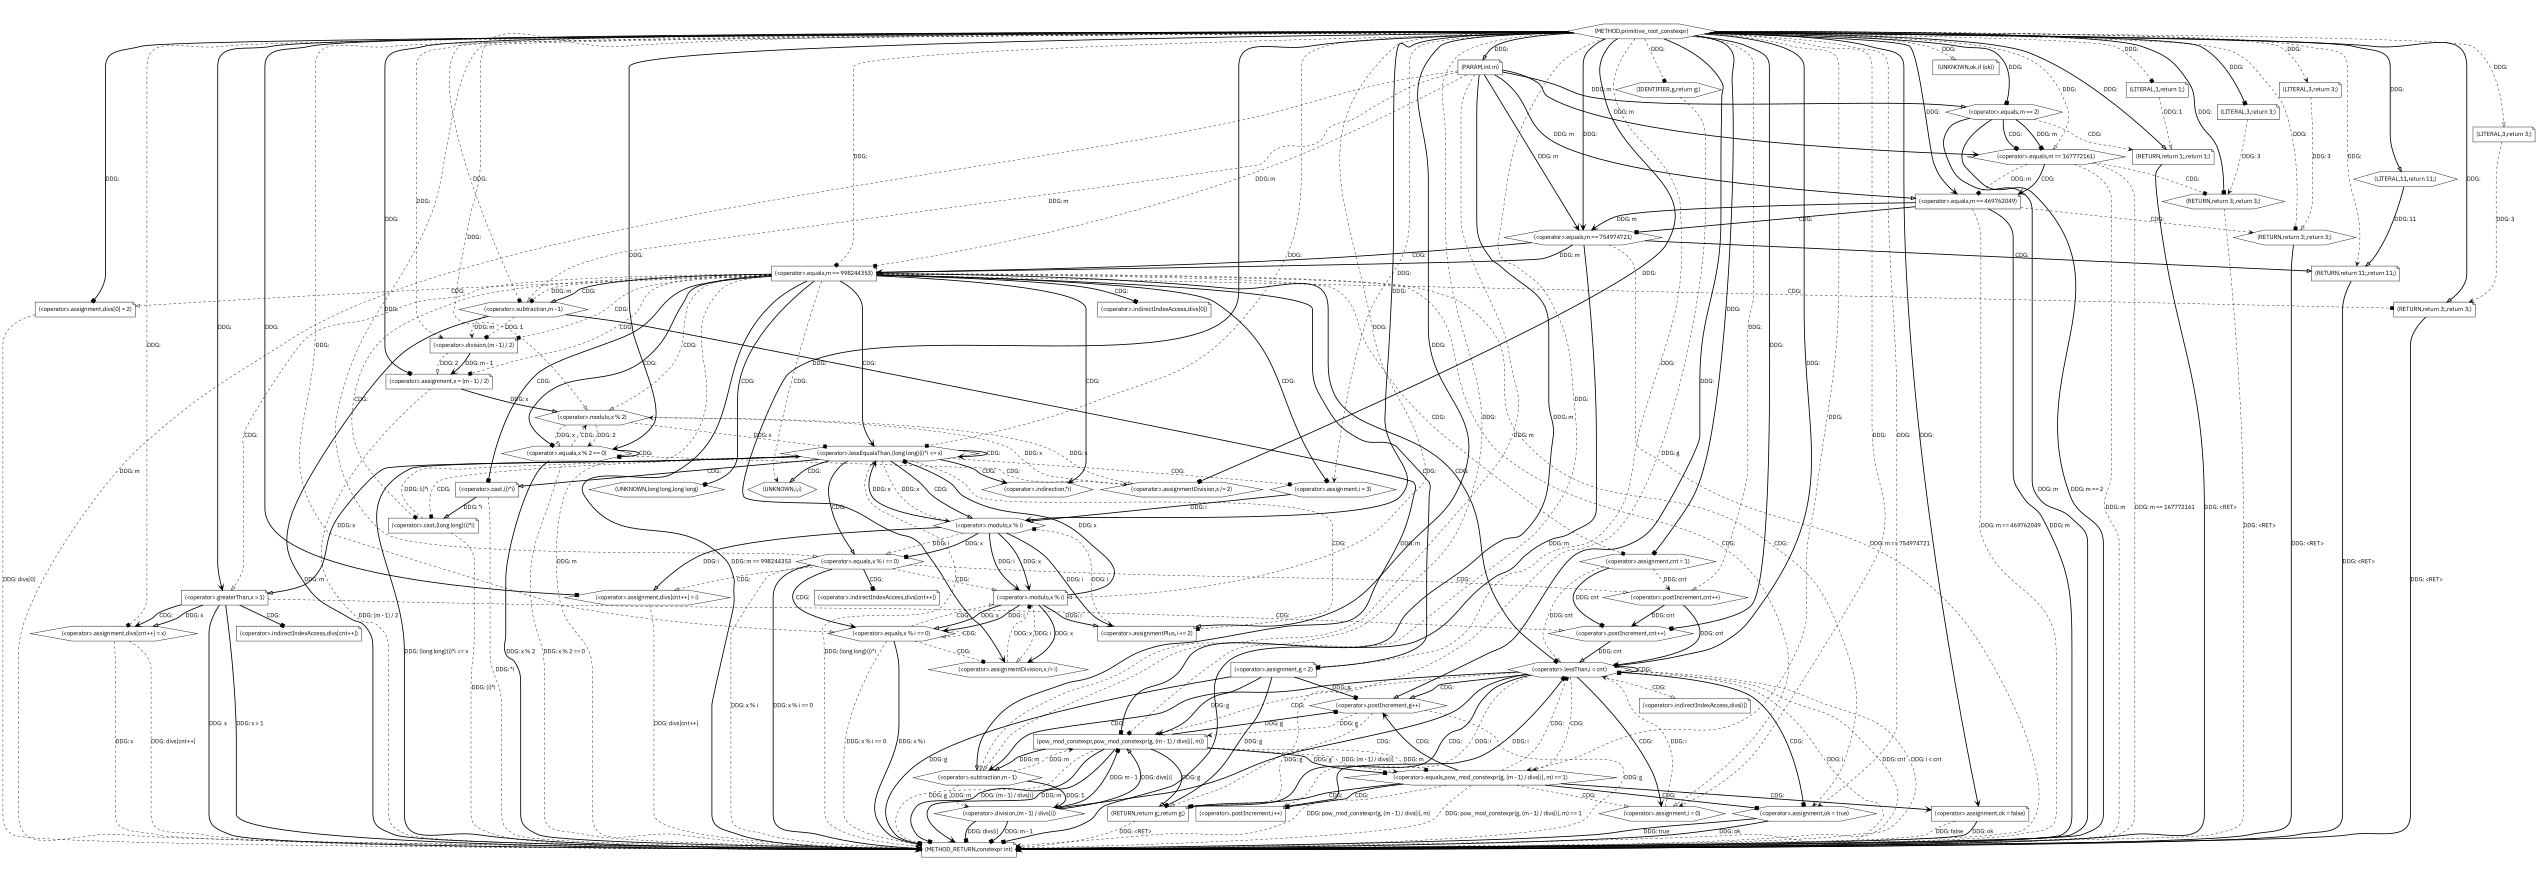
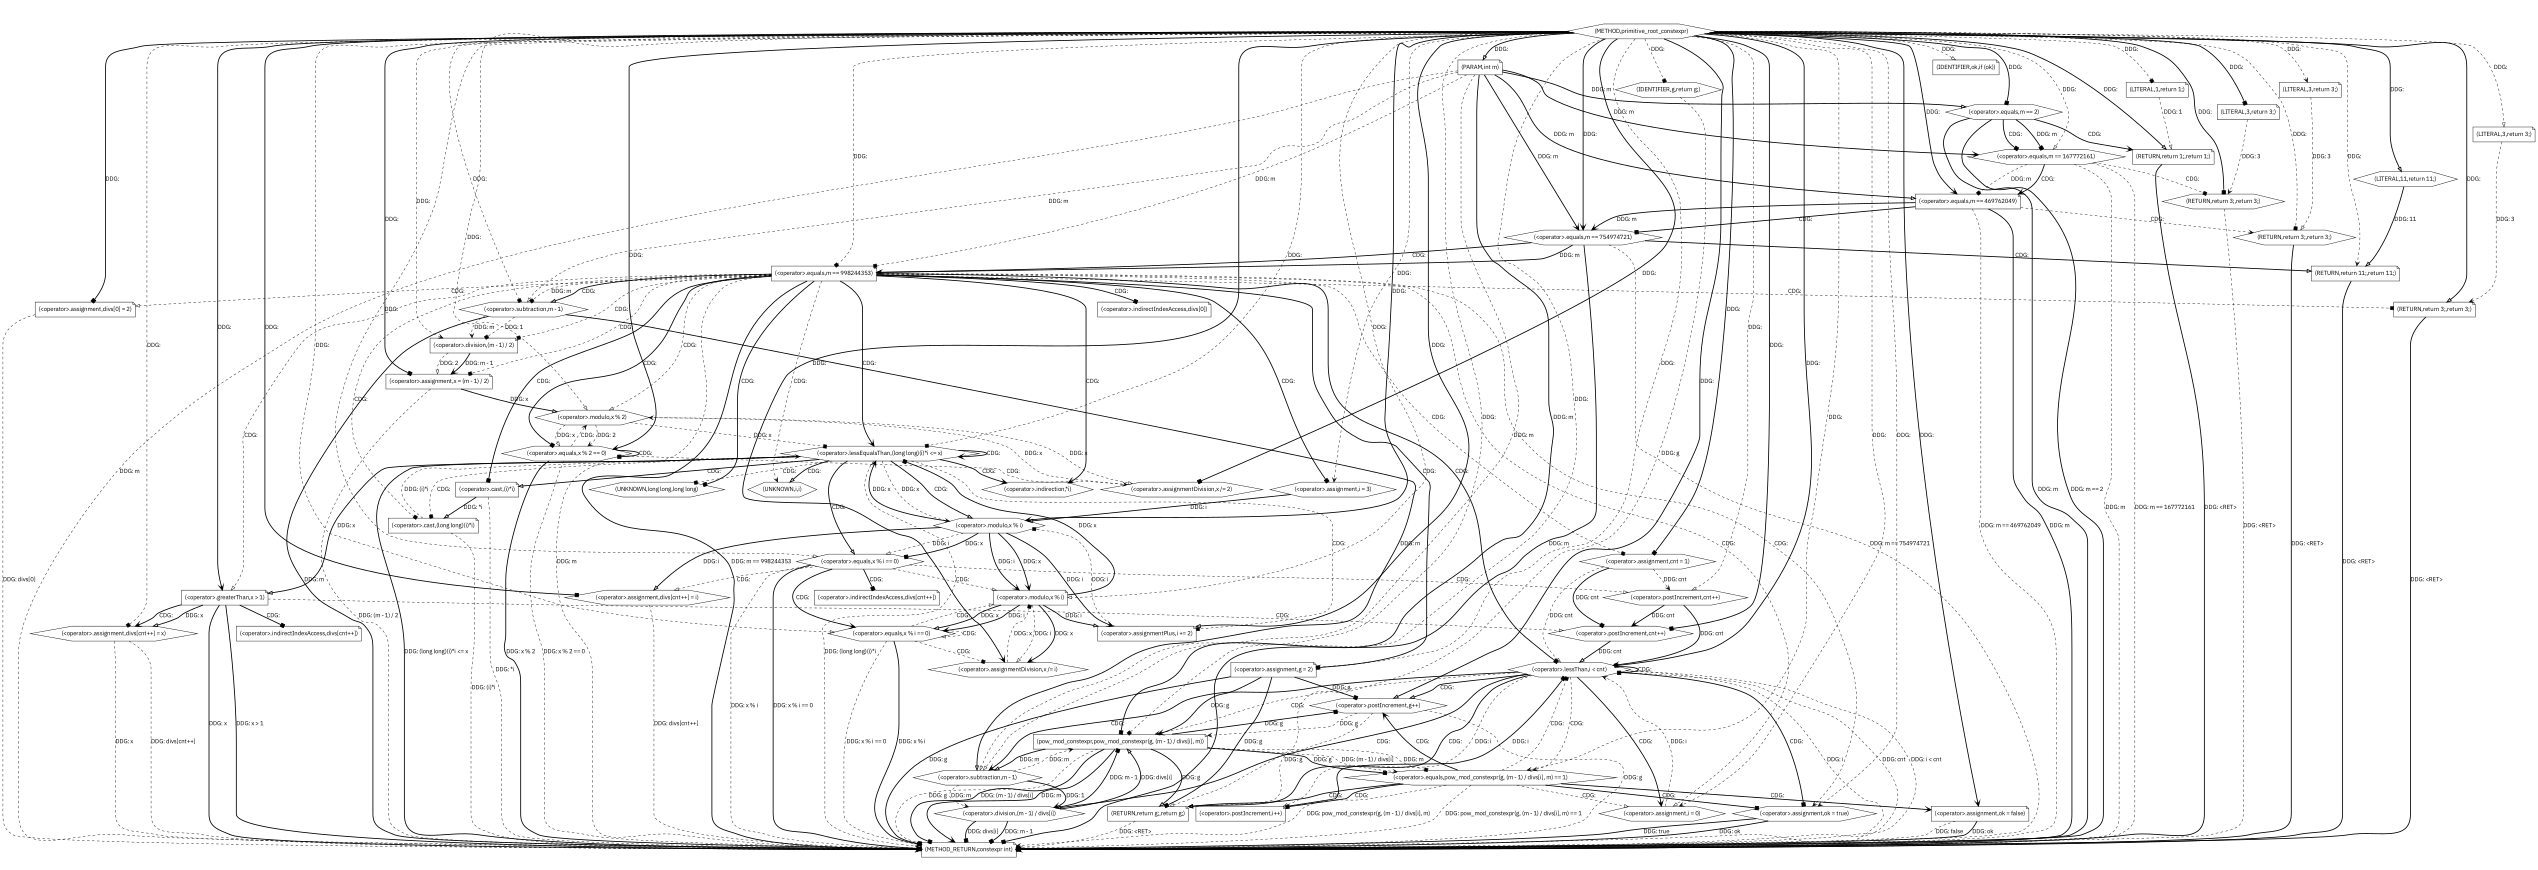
(1966, 67) -> (1966, 67)
(2080, 139) -> (2080, 139)
(1118, 470) -> (765, 471)
(1695, 706) -> none
(1280, 770) -> (1280, 770)
